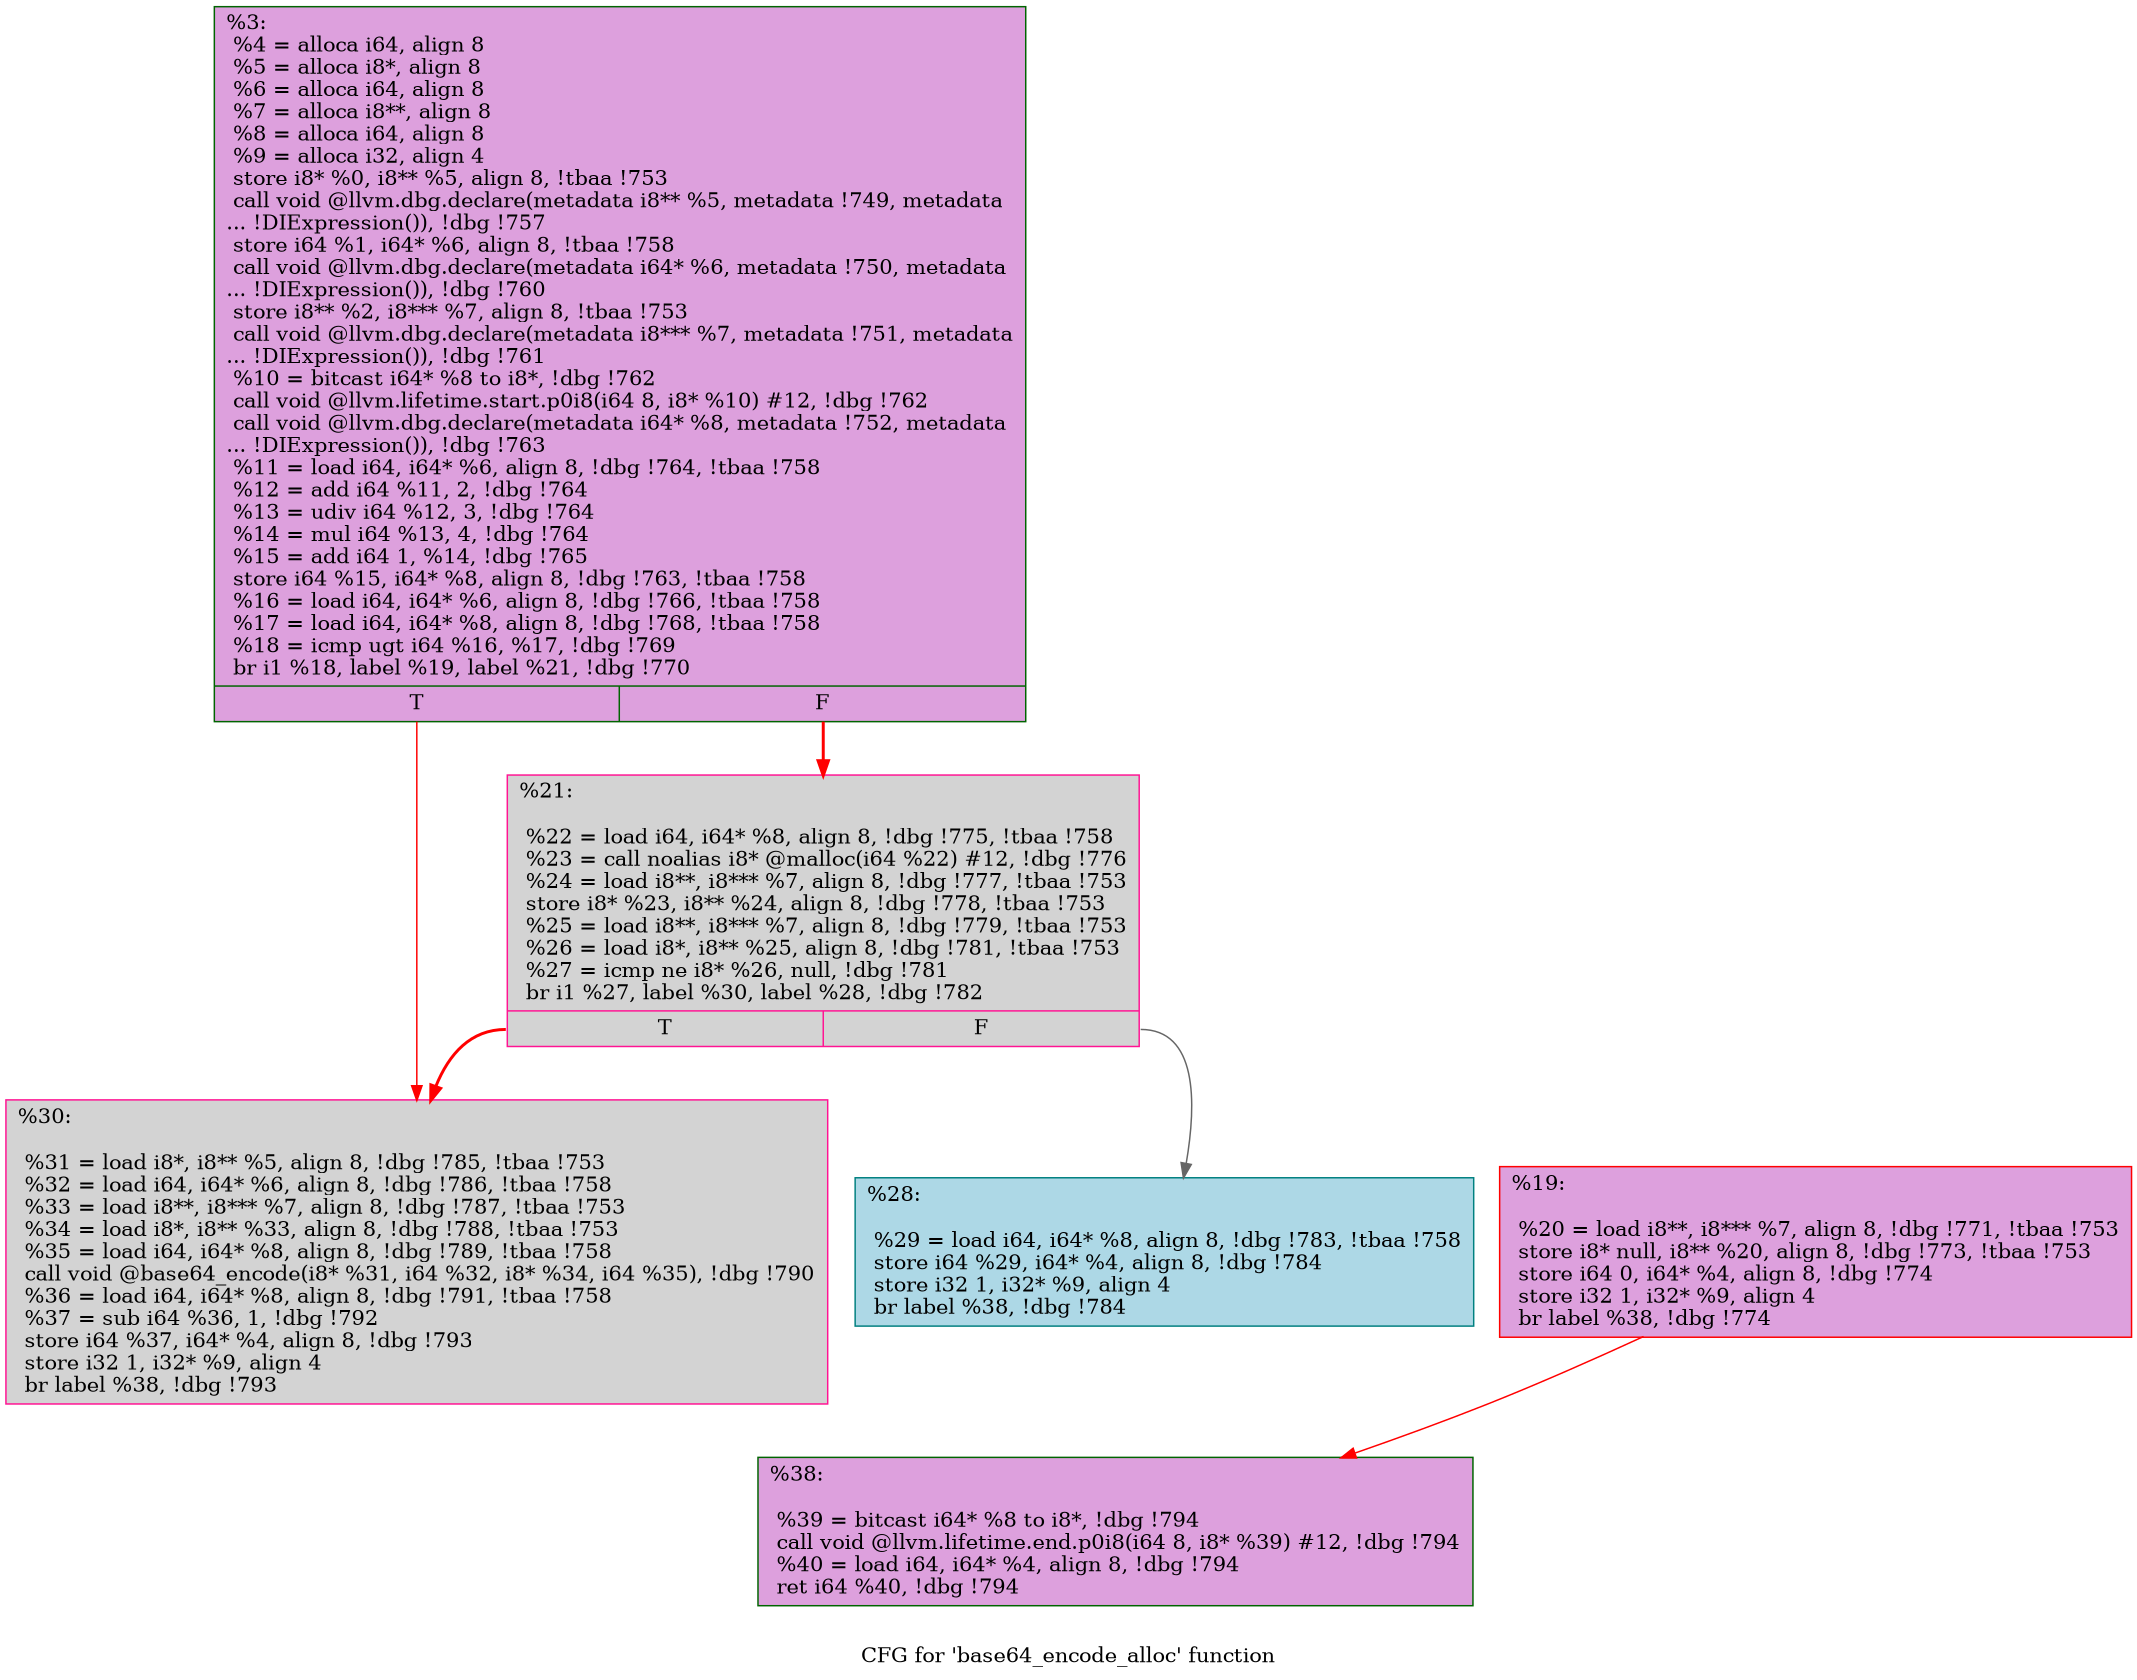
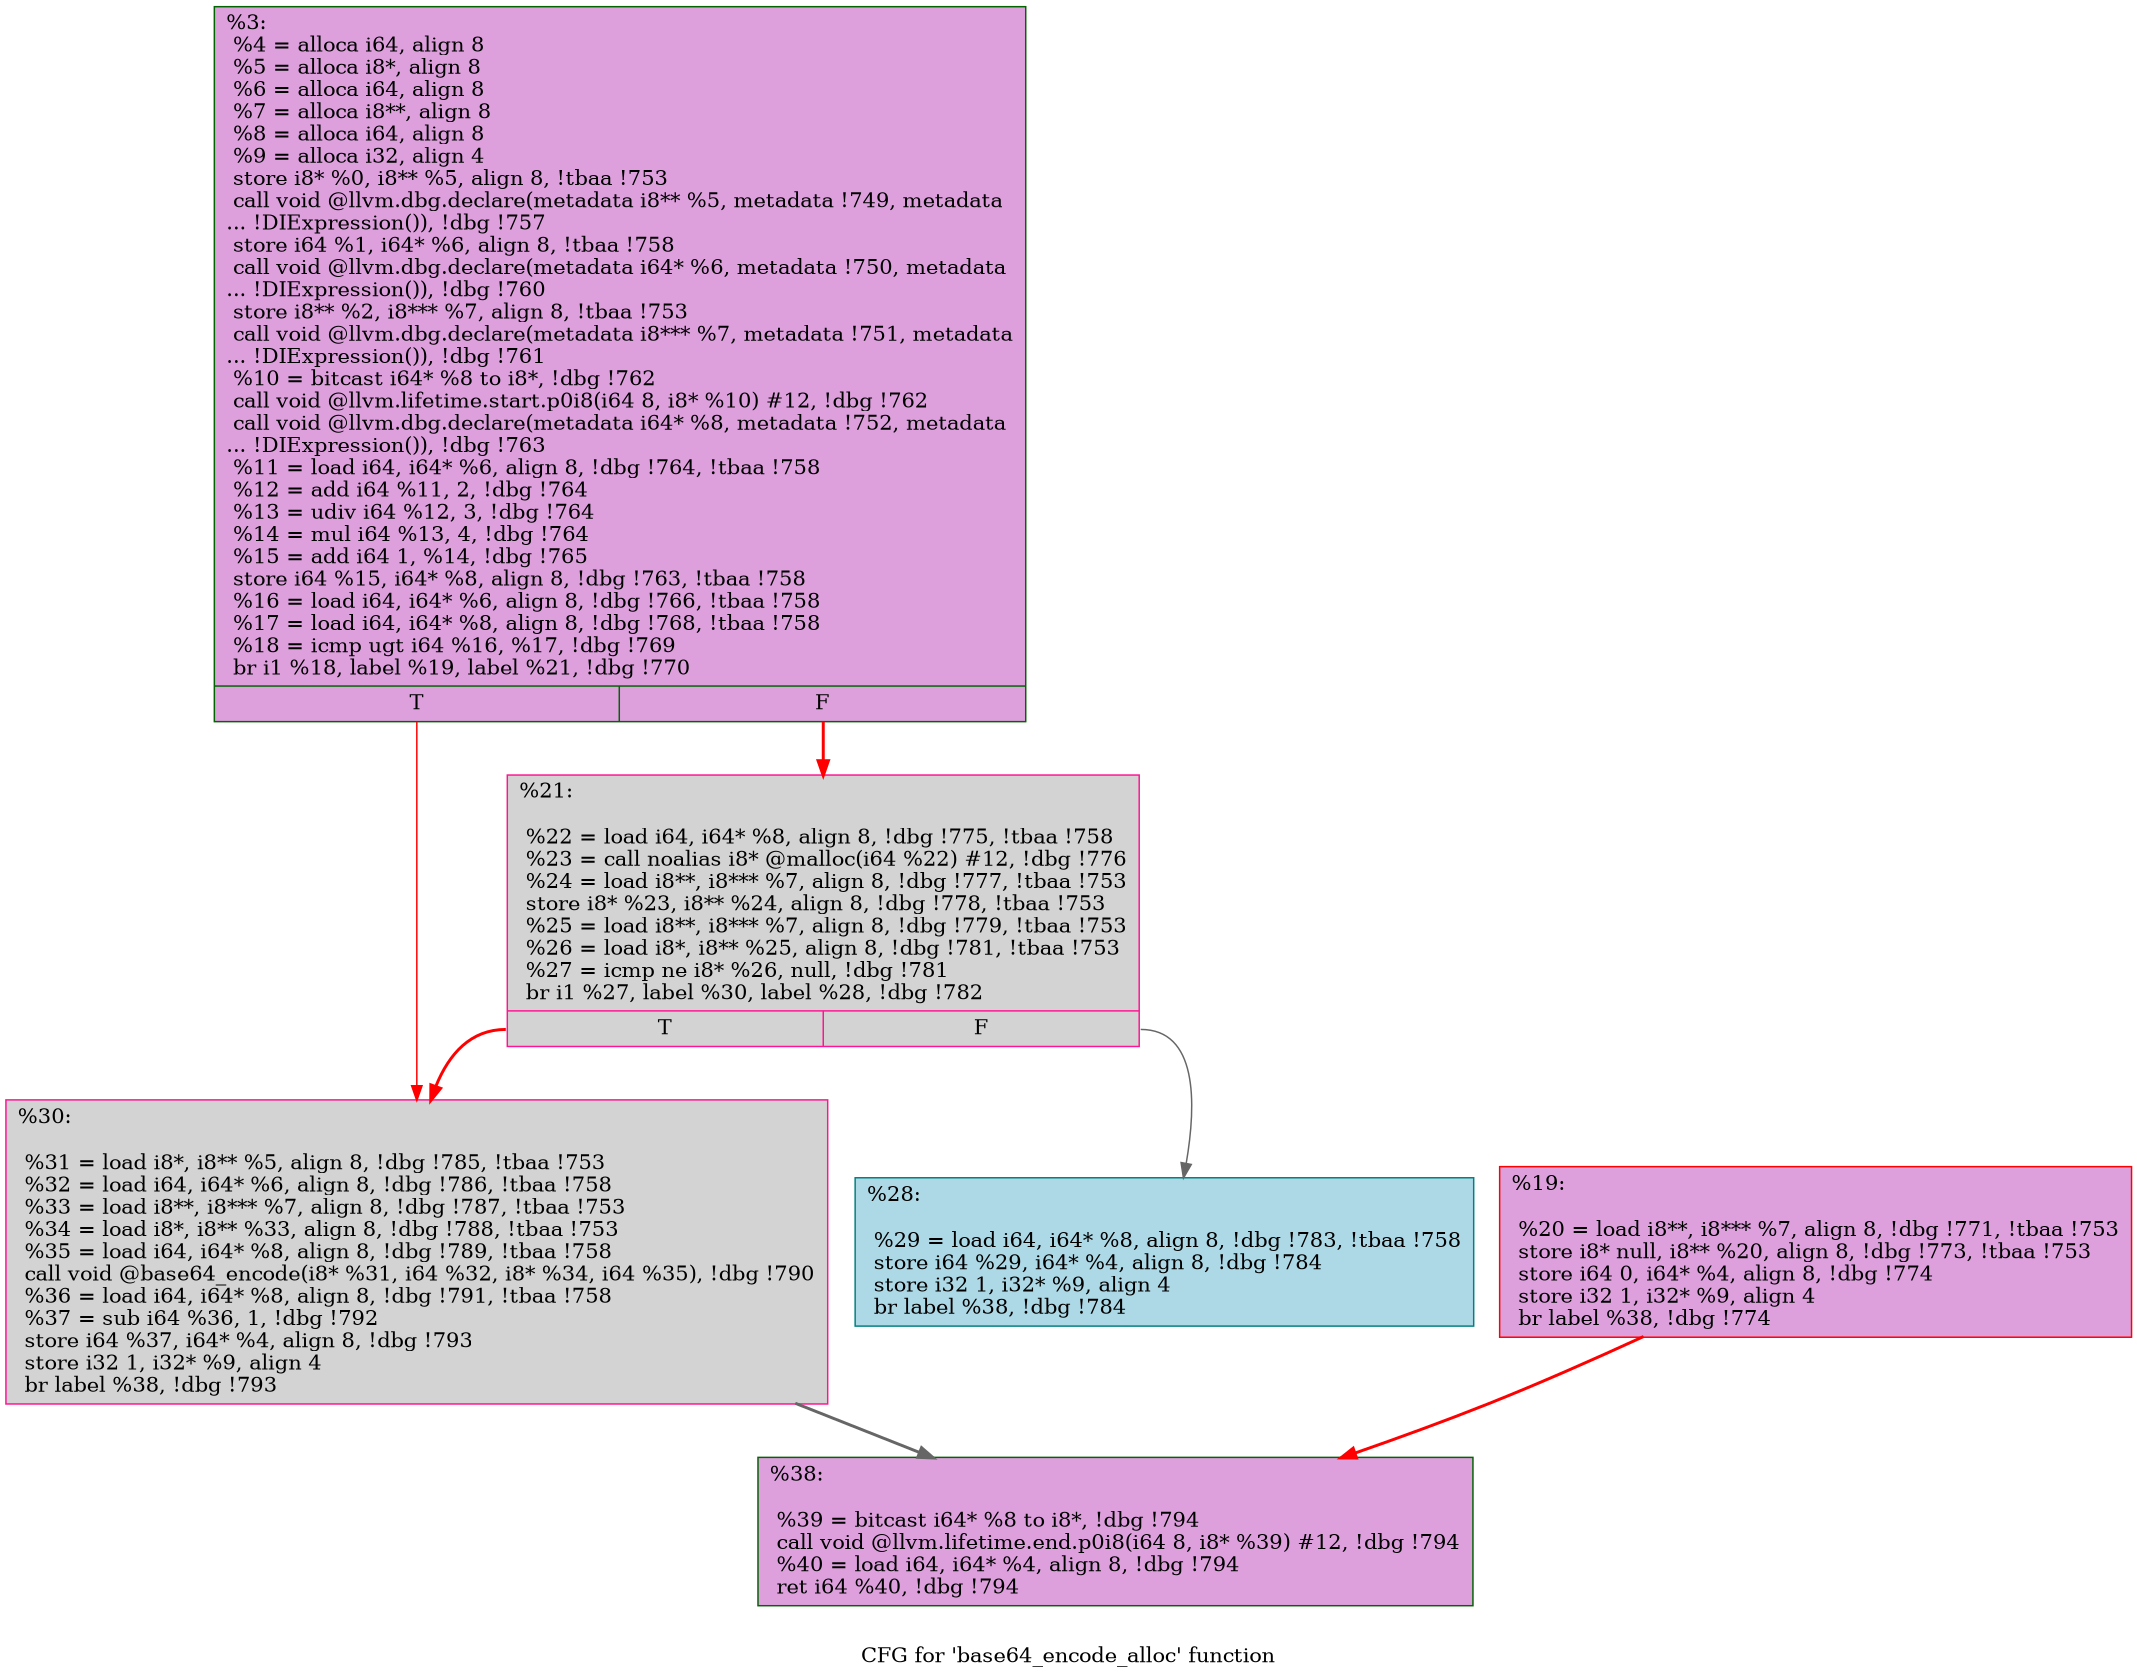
(1501, 1399) -> (1501, 1399)
none -> (857, 1428)
